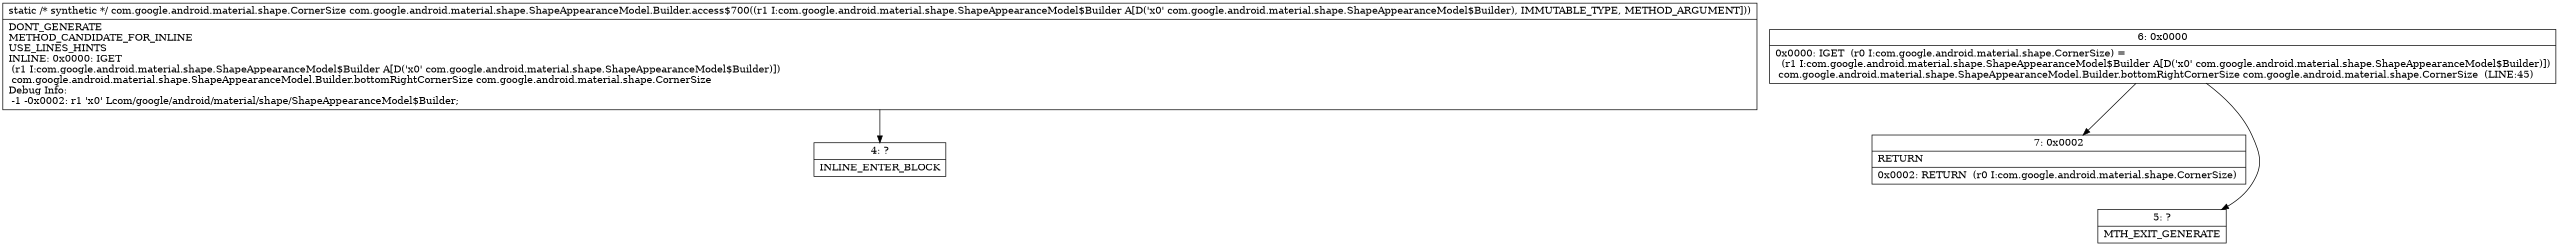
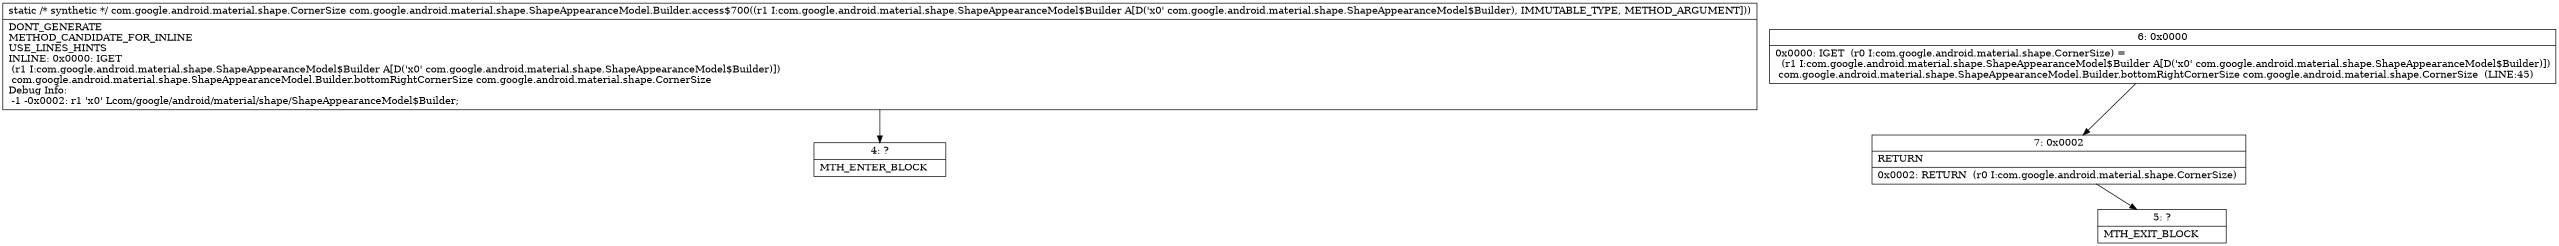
(2255, 142) -> (2113, 195)
(880, 168) -> (874, 168)
(2162, 234) -> (2151, 234)
